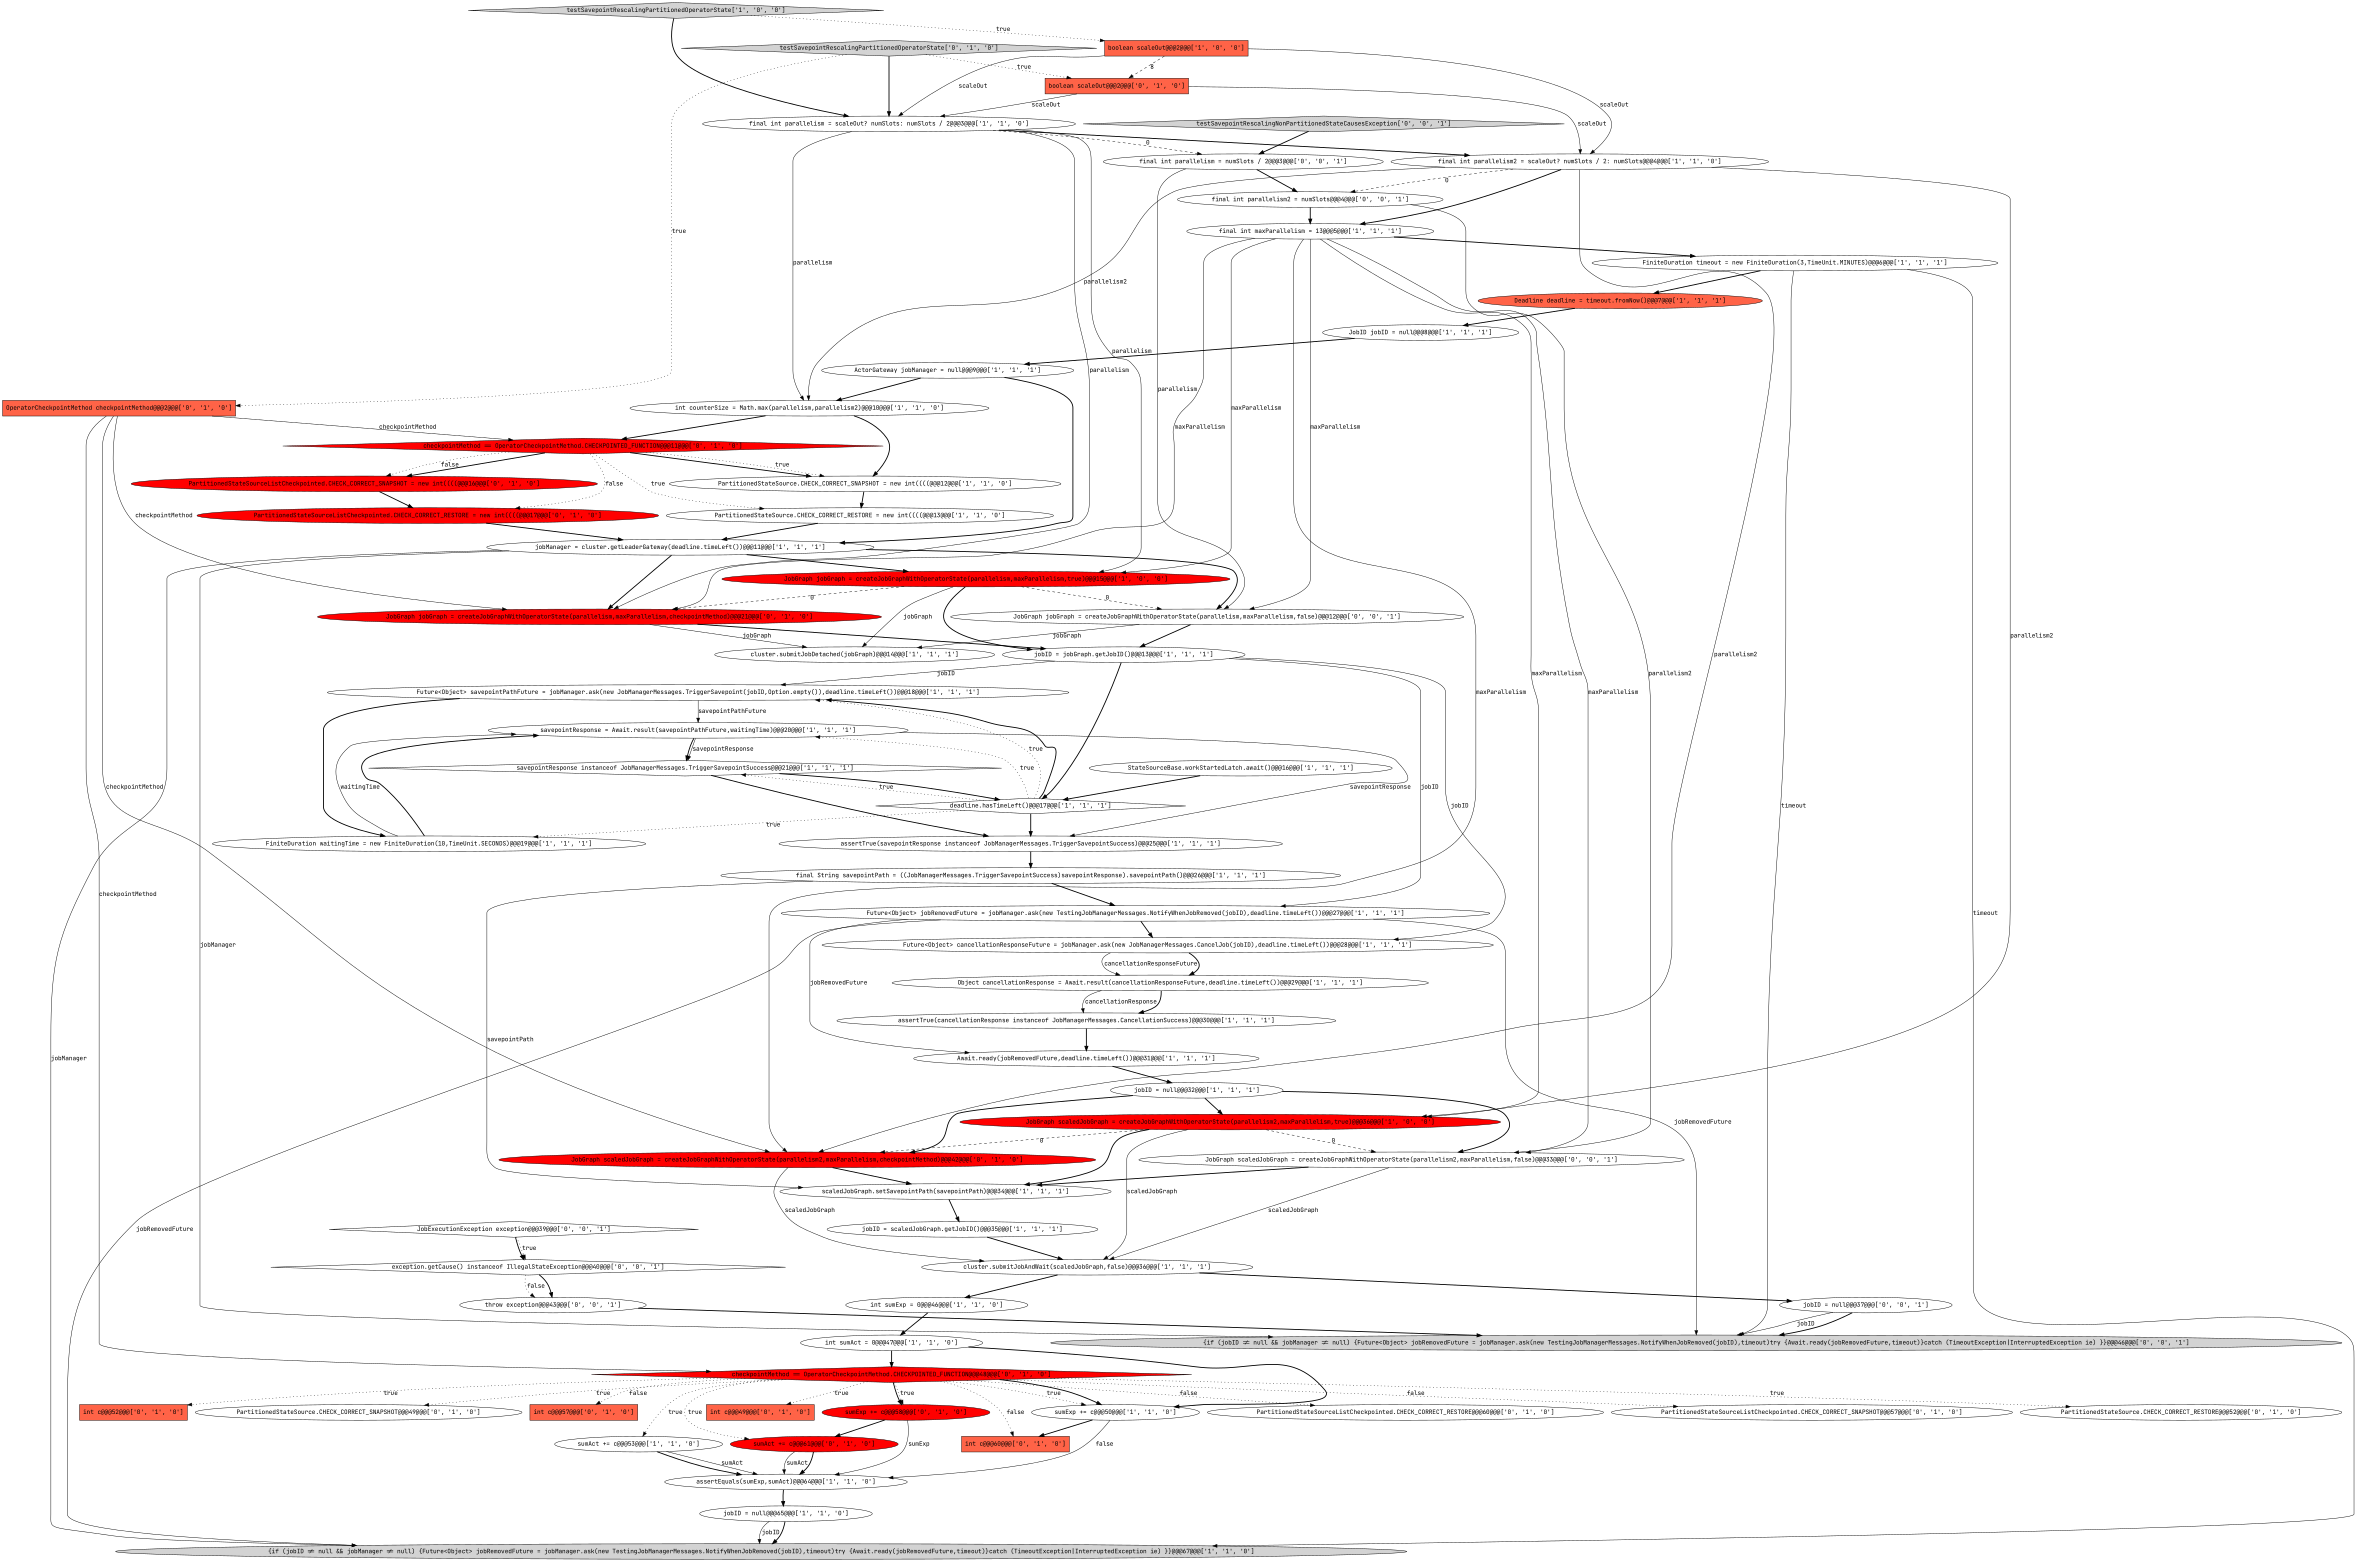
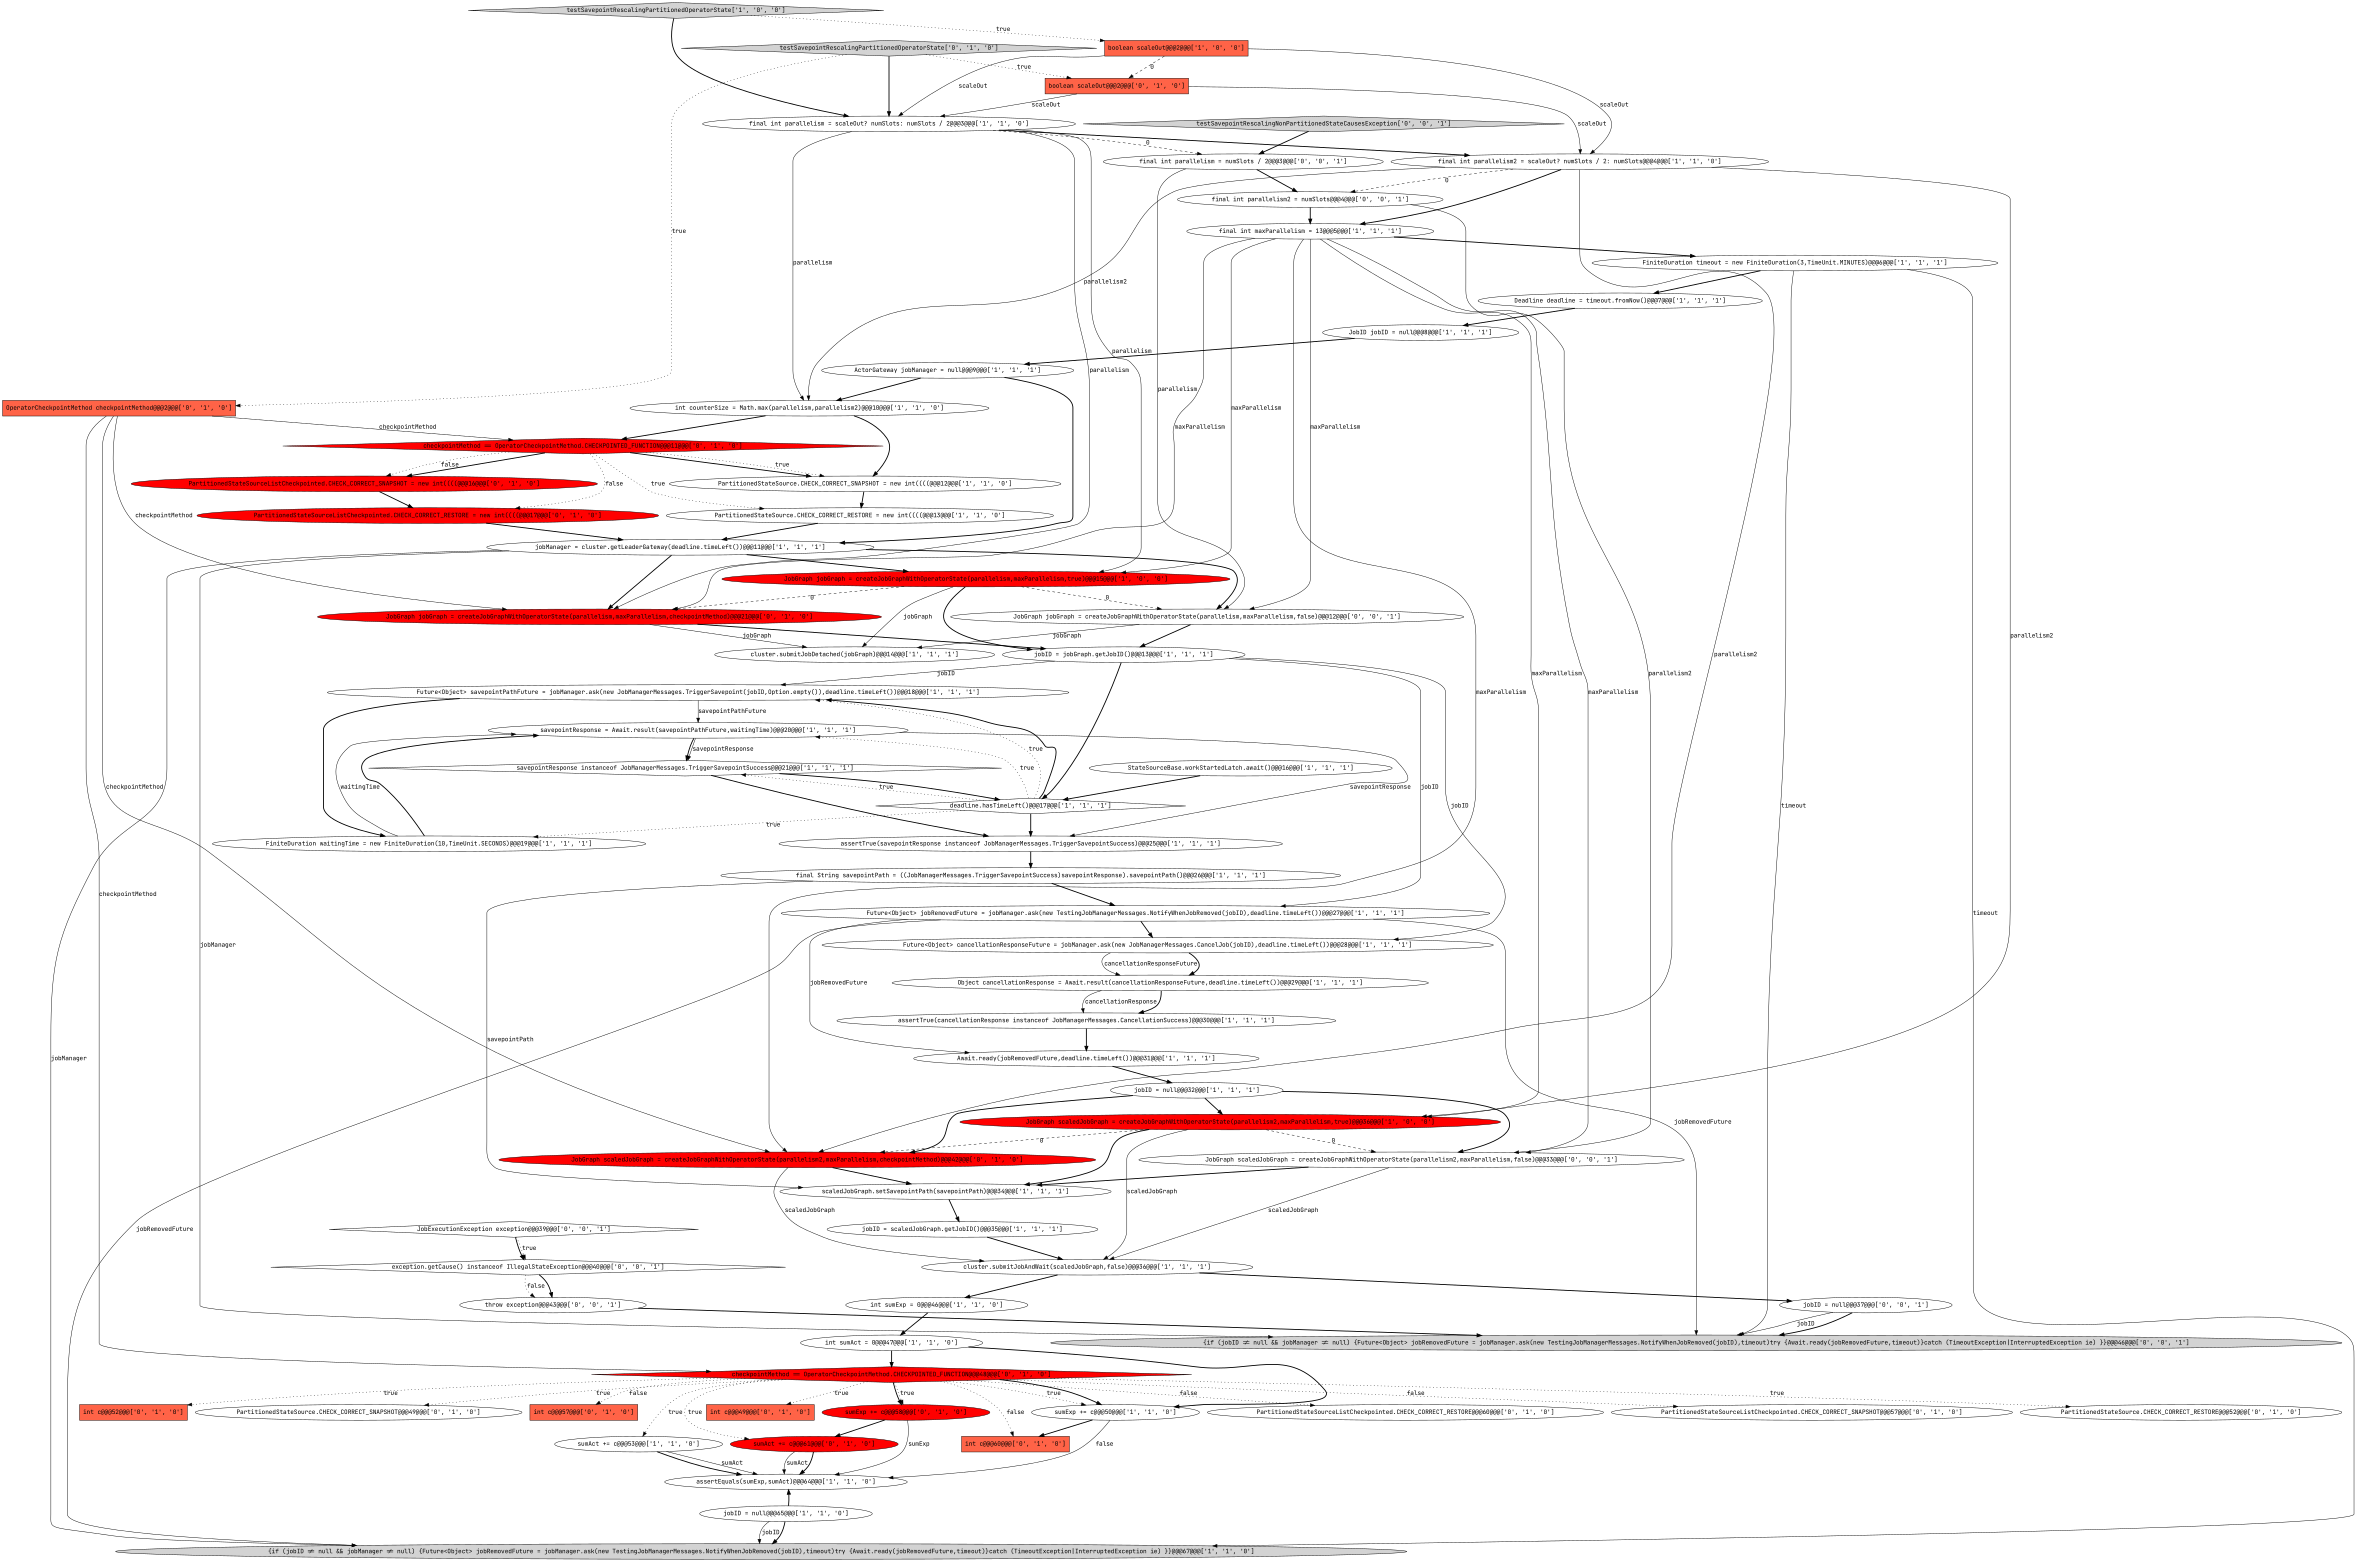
(1152, 67) -> (1152, 67)
(1620, 301) -> (1620, 301)
(783, 1496) -> (789, 1500)
